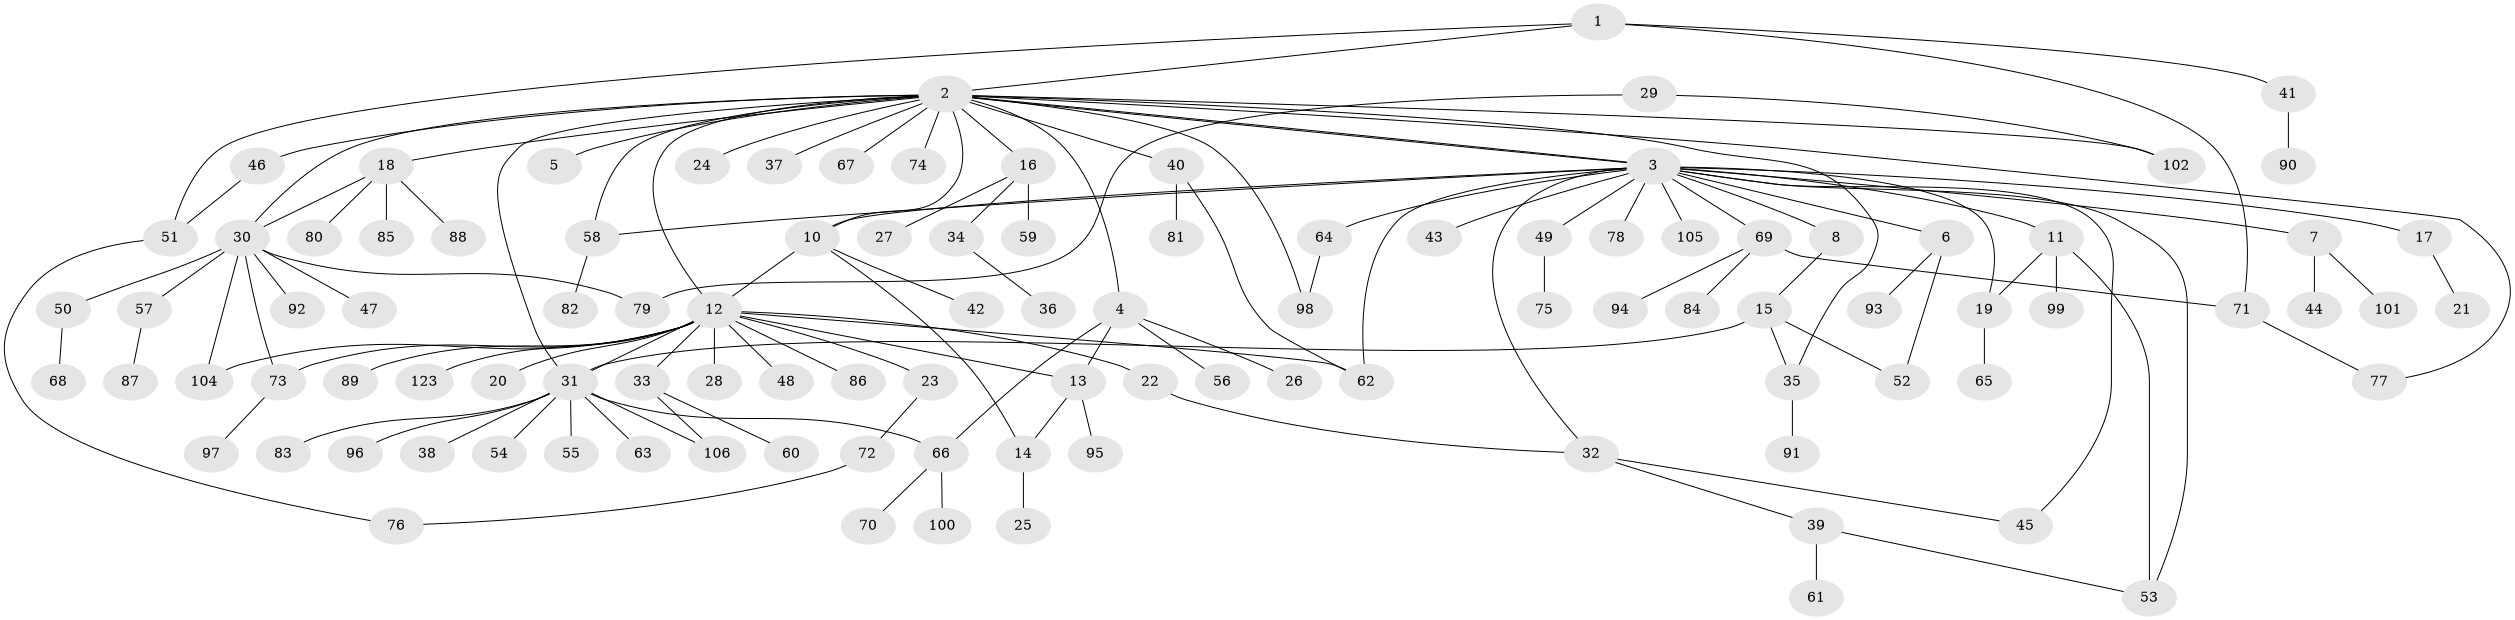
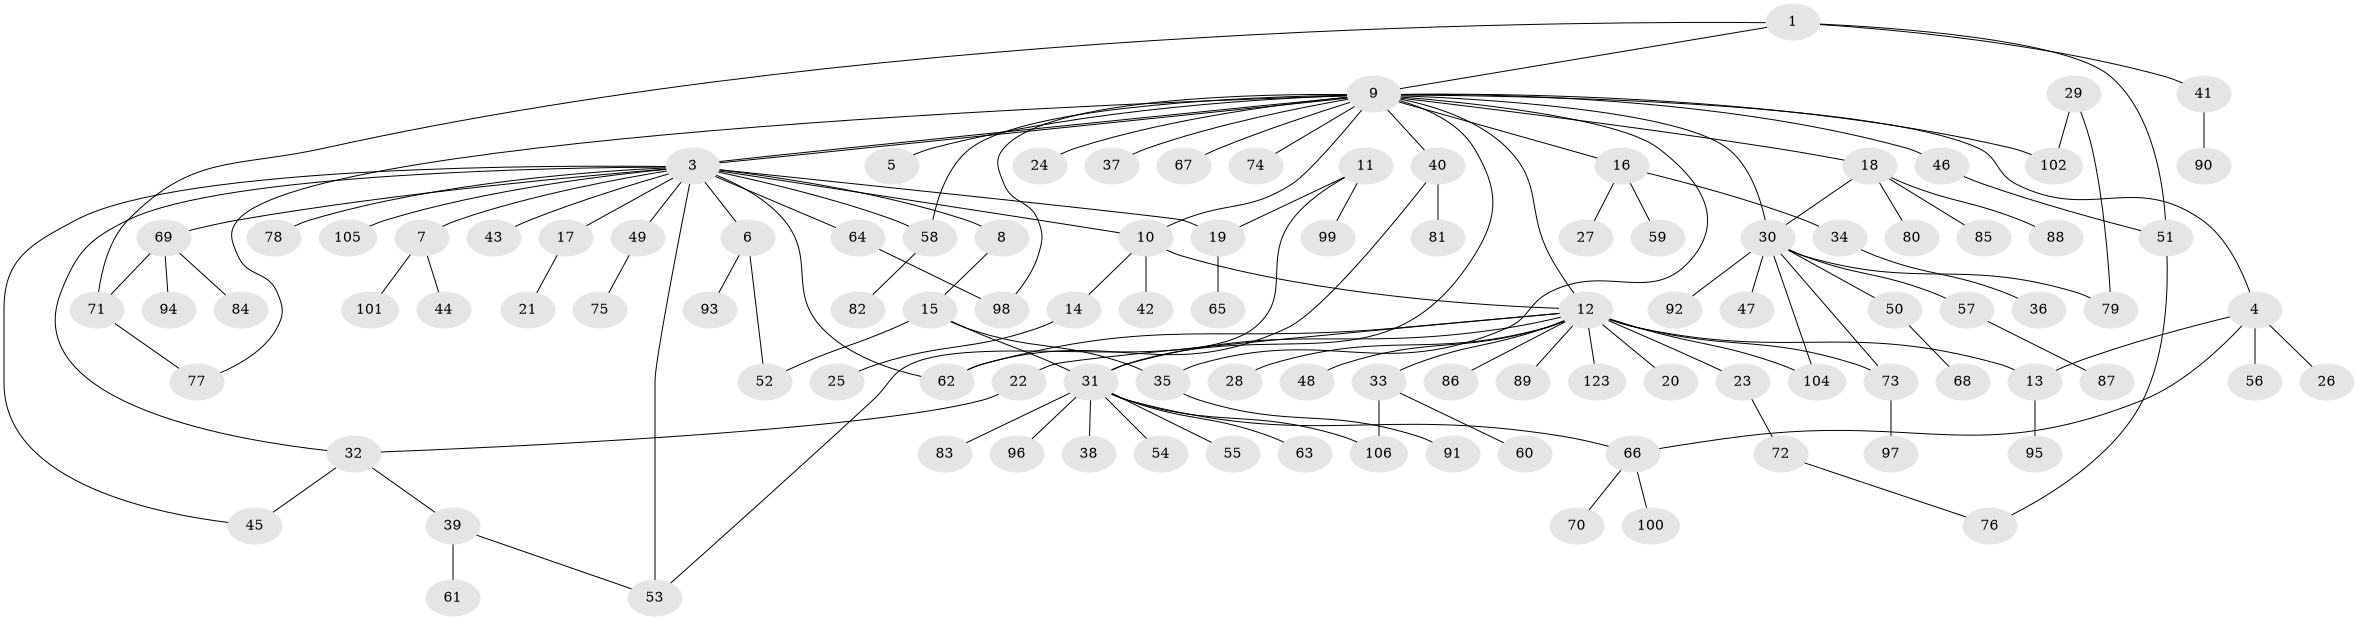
(945, 94) -> (1374, 94)
(1913, 197) -> none
(1051, 418) -> none
